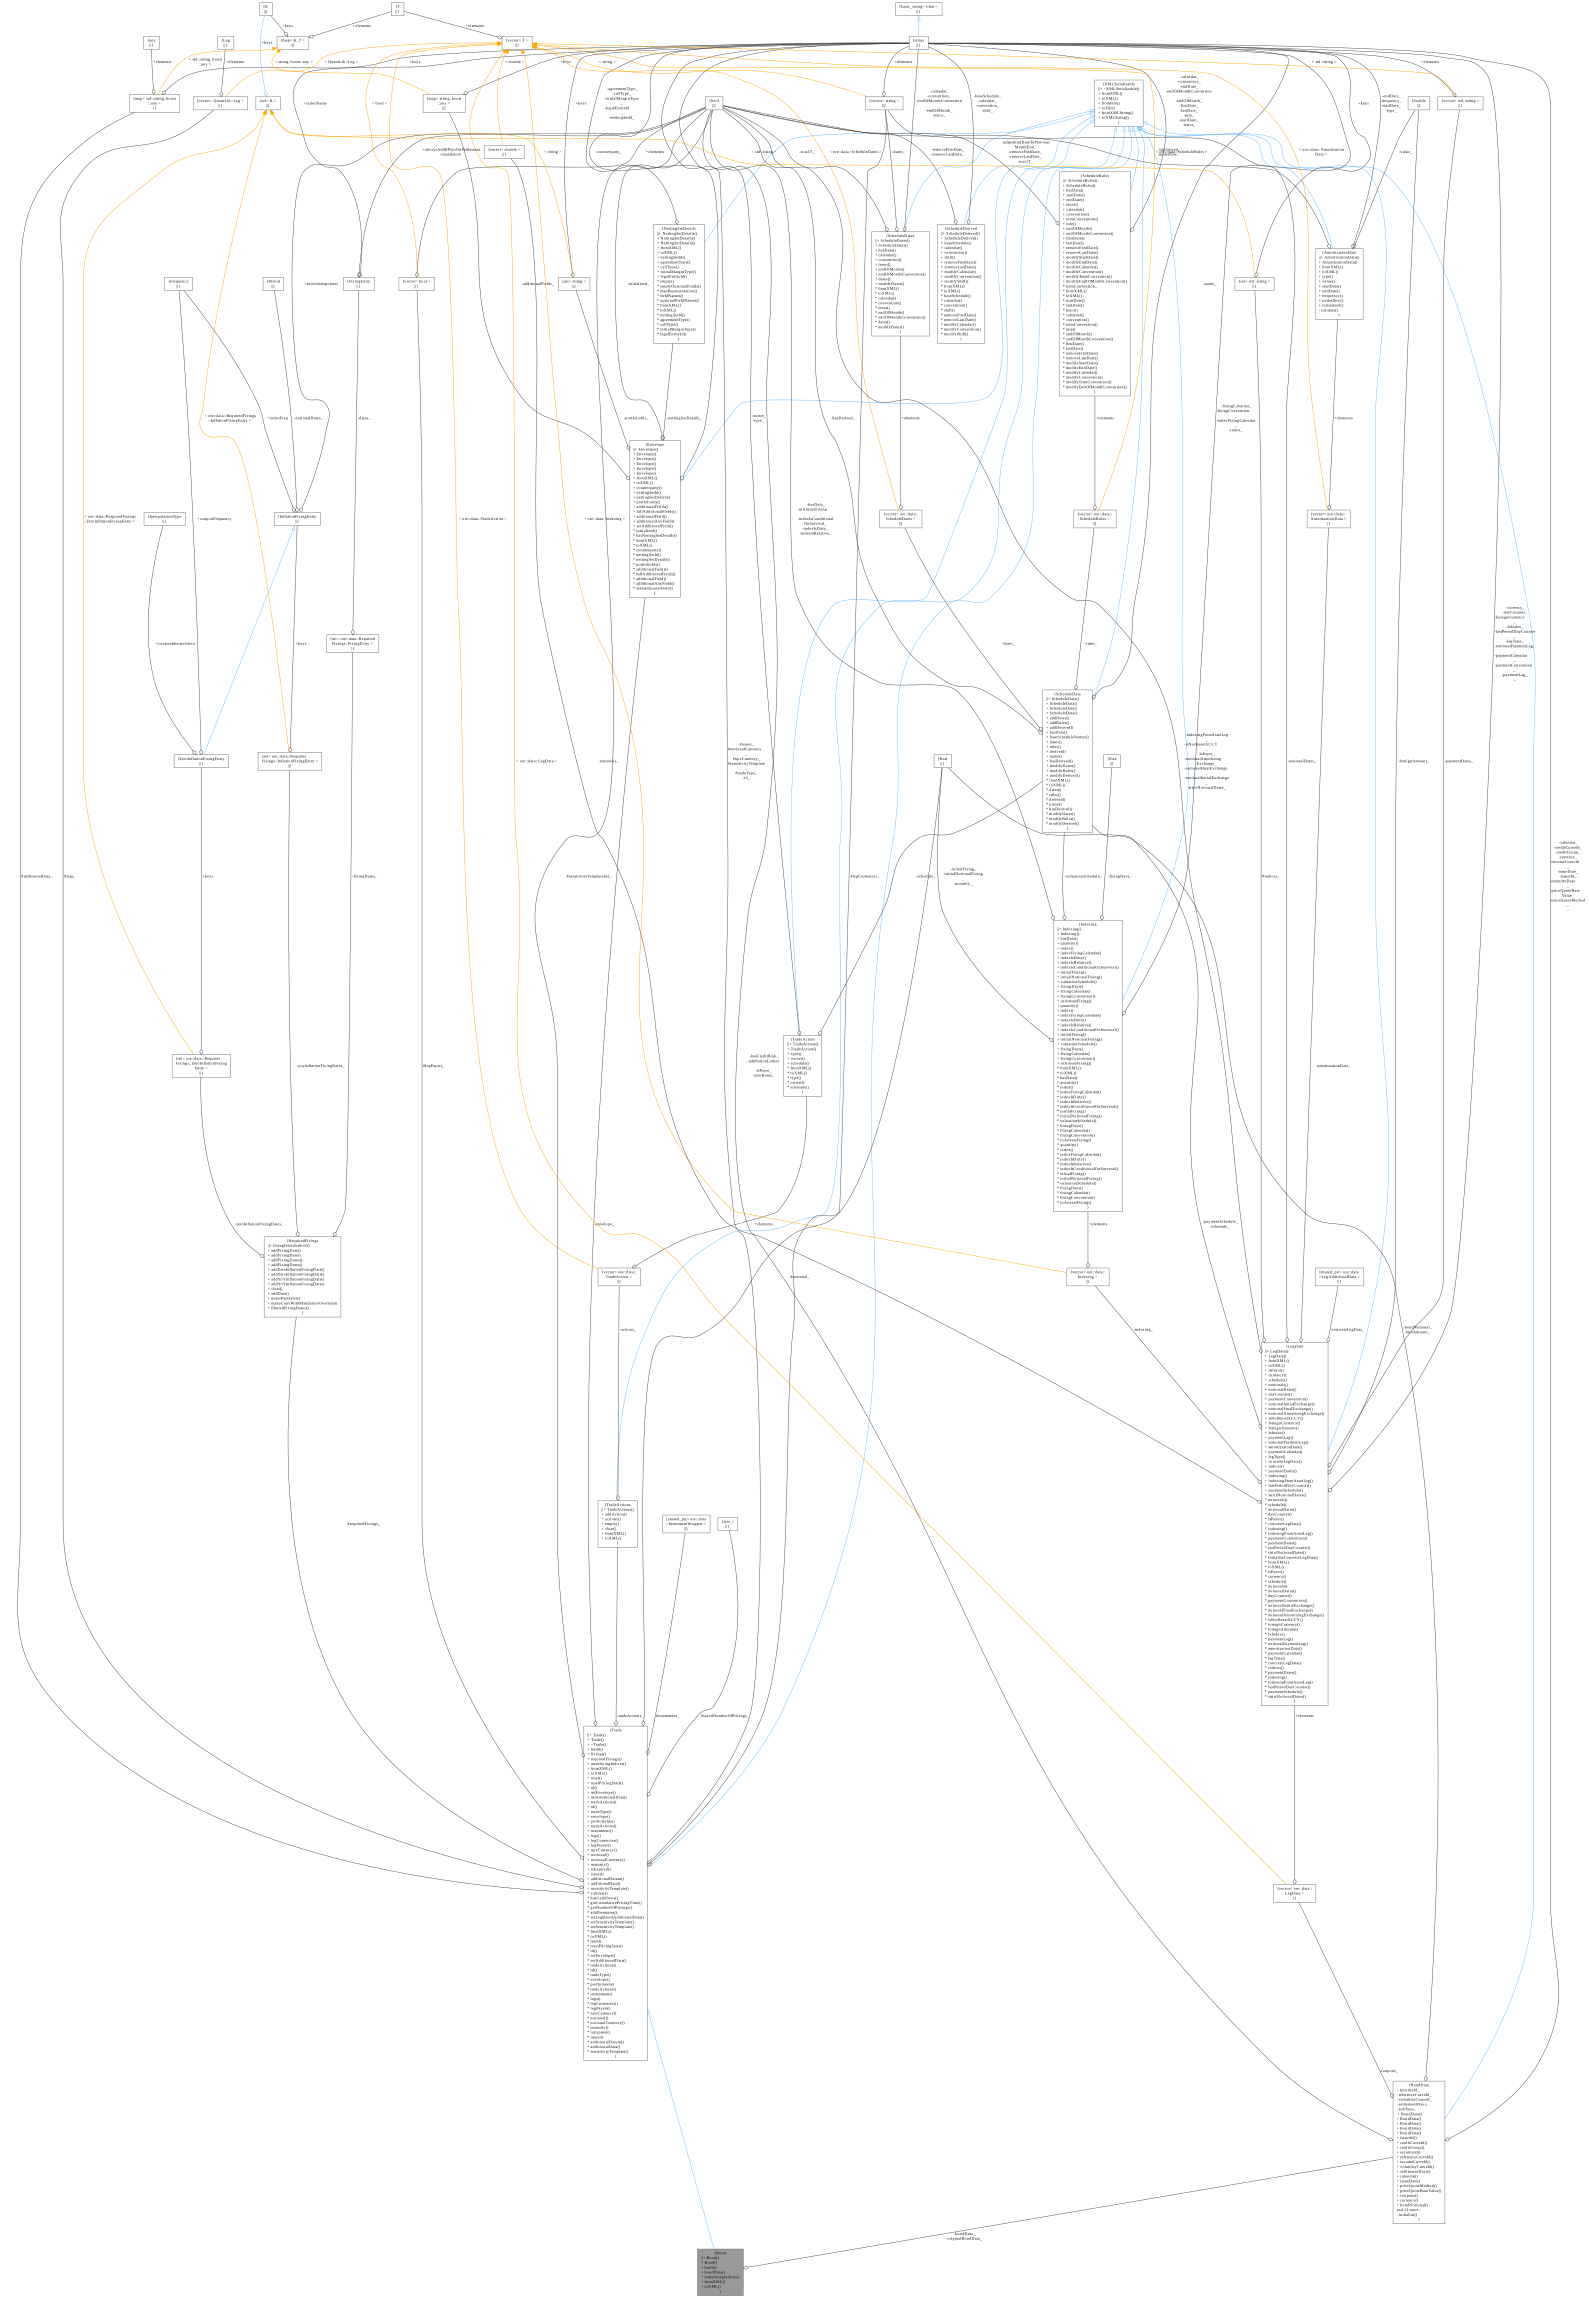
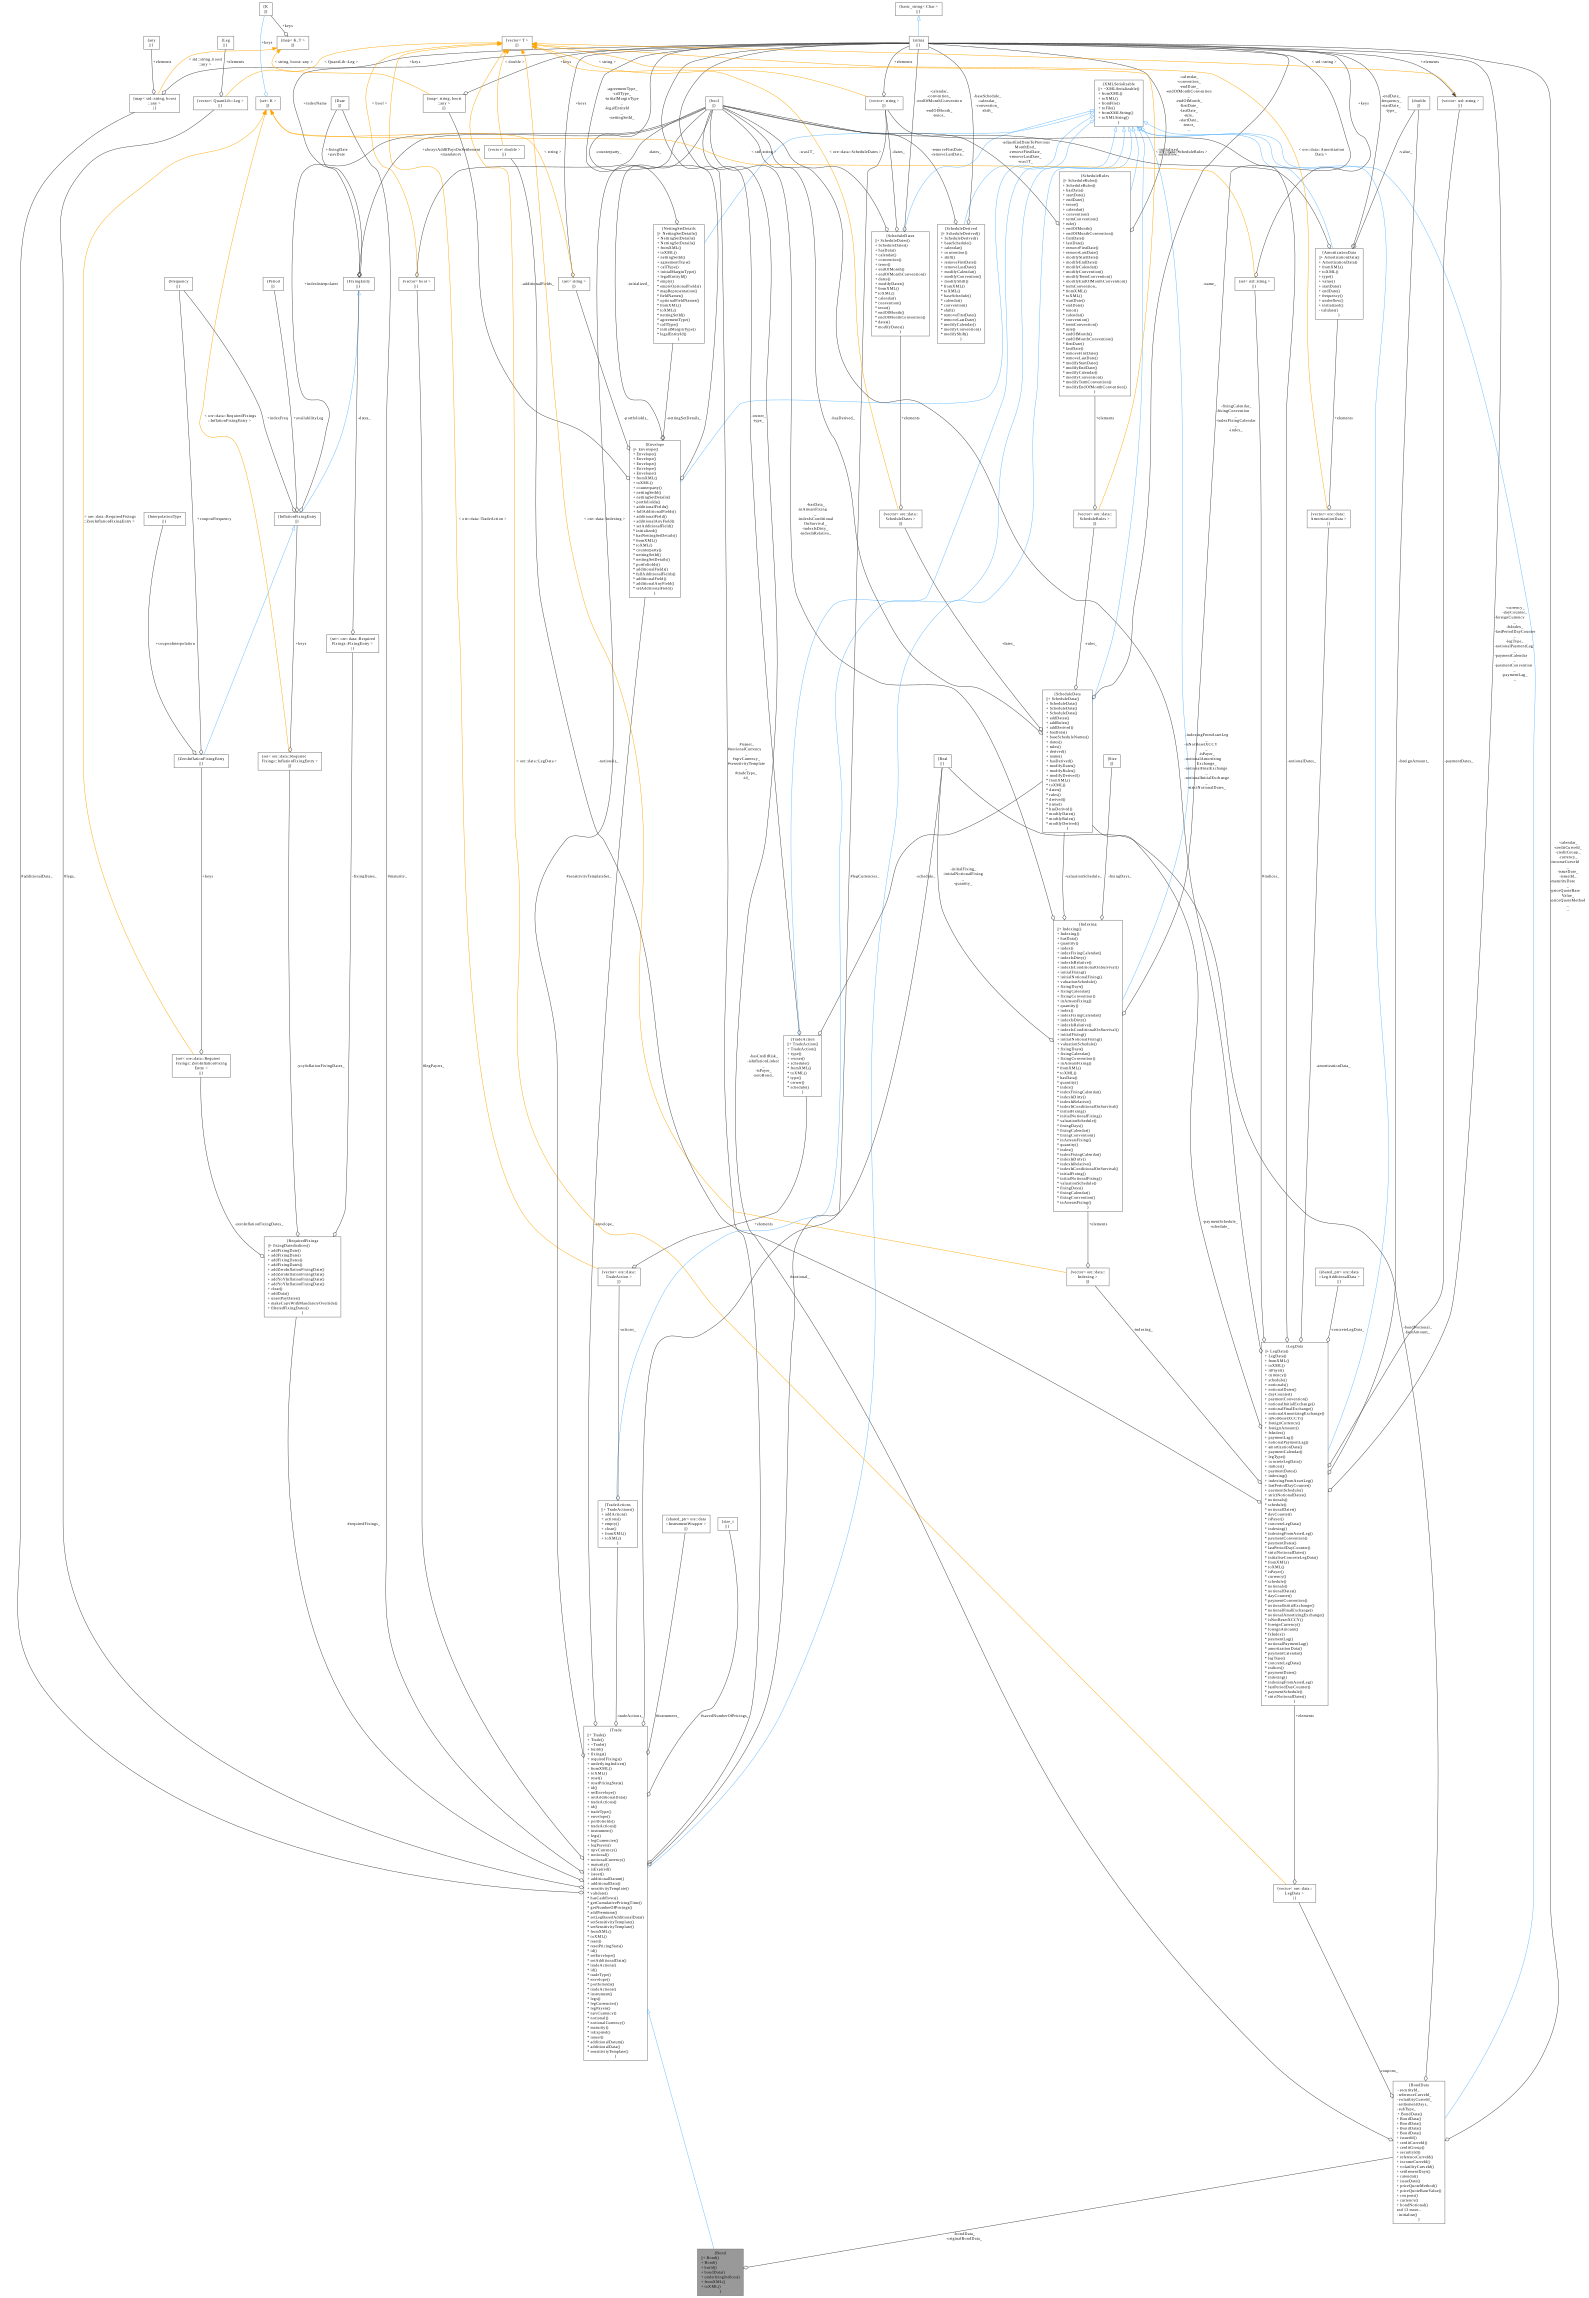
(398, 9) -> none
(1196, 48) -> (1196, 48)
none -> (340, 103)
(655, 152) -> (655, 152)
none -> (348, 409)
(308, 418) -> (308, 418)
